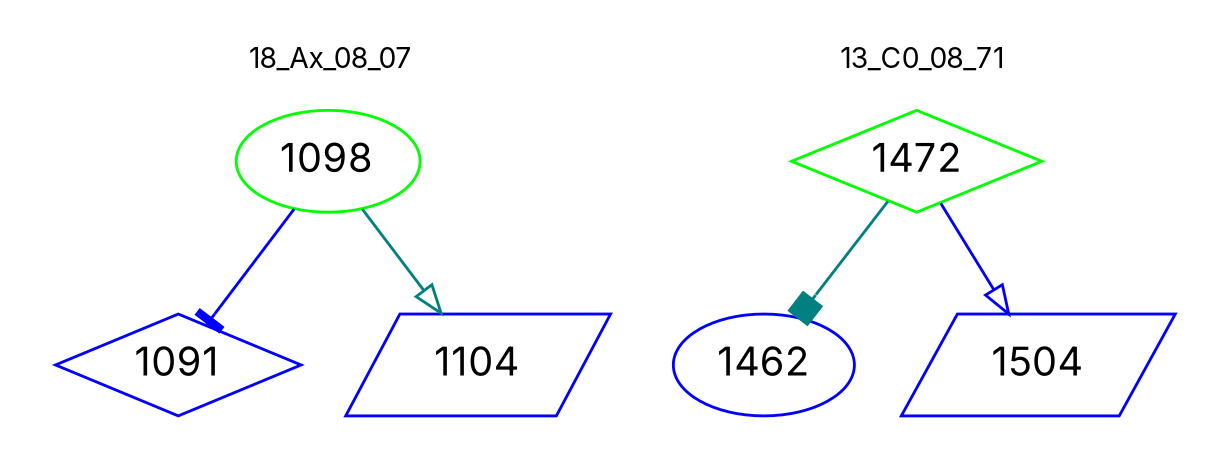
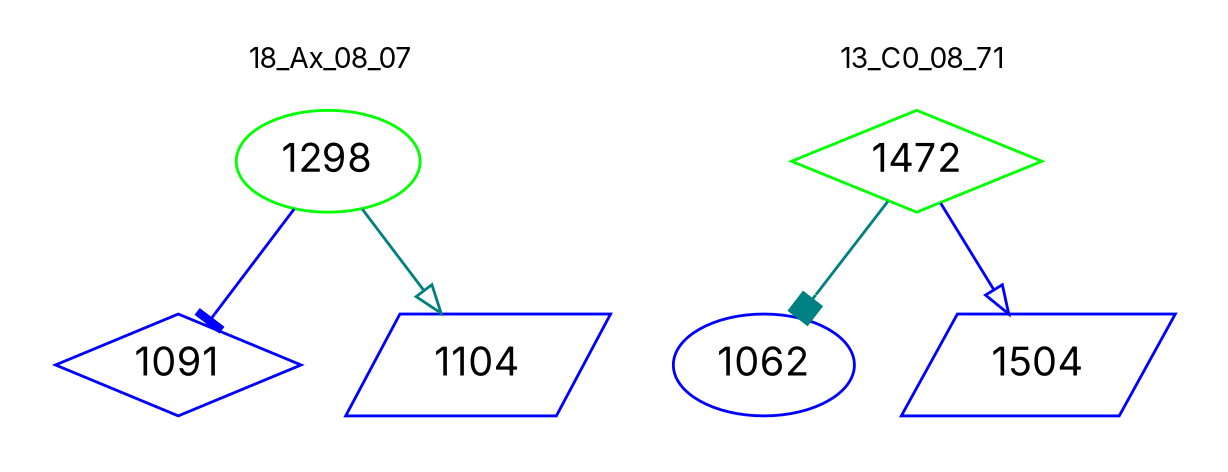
(328, 161) -> (328, 161)
(764, 365) -> (764, 365)
